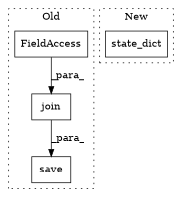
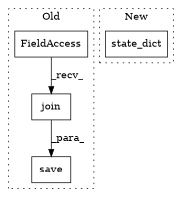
(68, 75) -> (68, 75)
